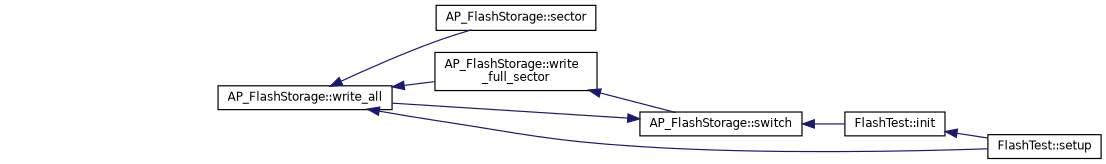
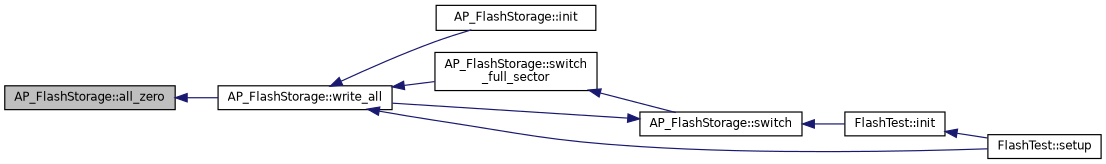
(516, 18) -> (516, 18)
(516, 72) -> (516, 72)
none -> (90, 98)
